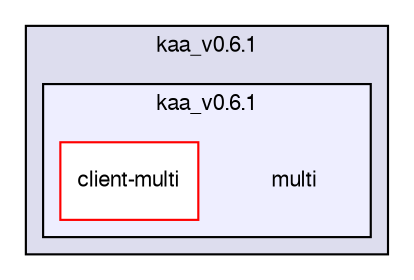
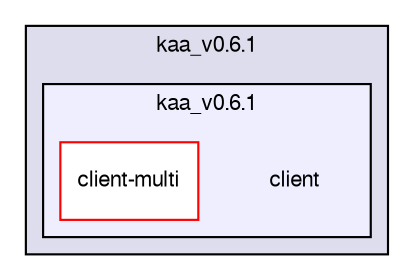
(295, 181) -> (295, 181)
